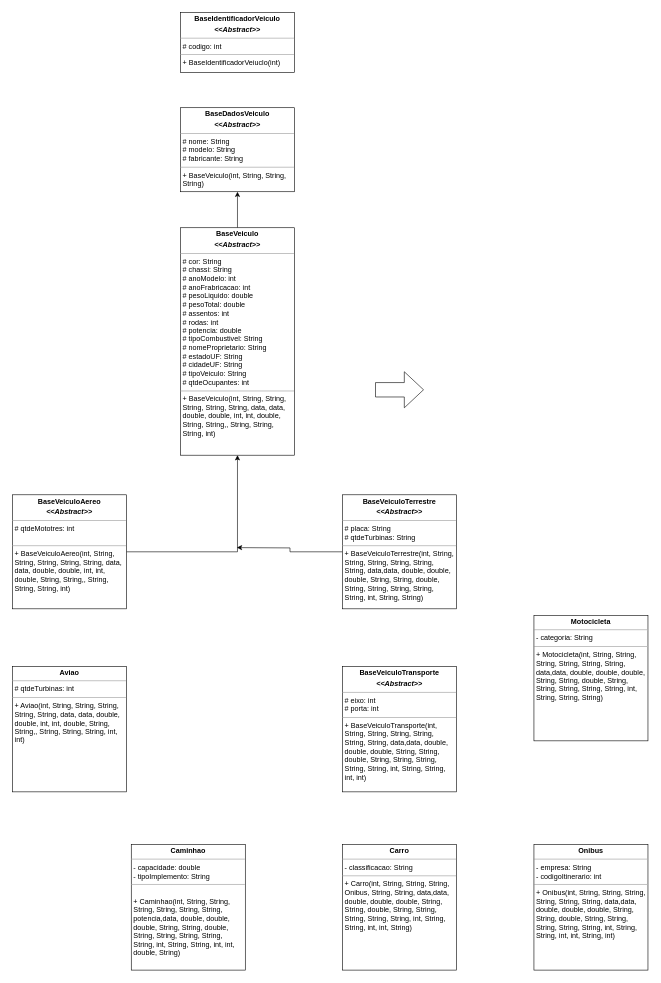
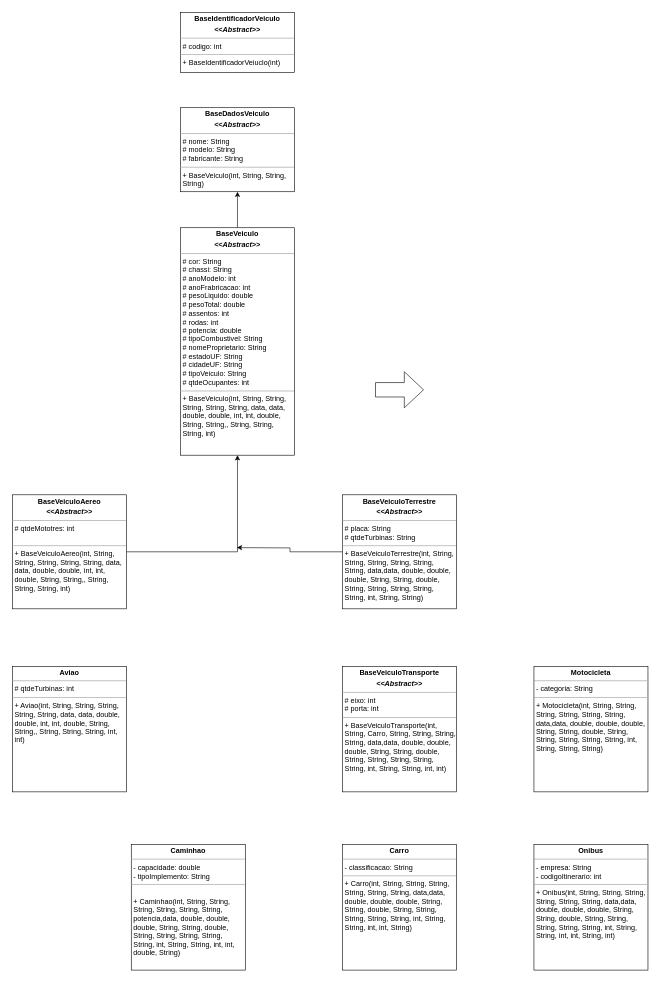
(591, 678) -> (591, 729)
(400, 714) -> (400, 714)
(400, 879) -> (400, 879)
